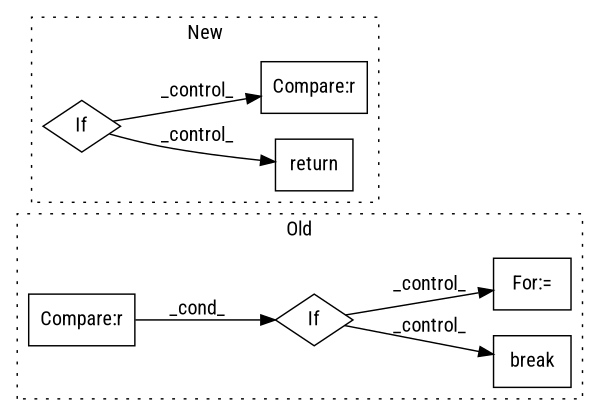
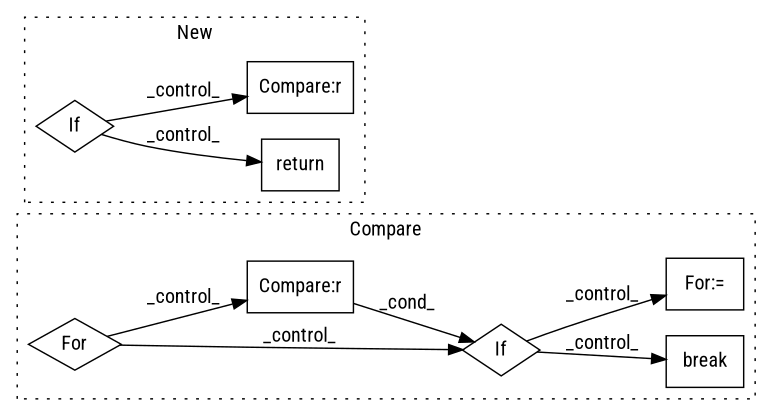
(300, 230) -> (386, 230)
none -> (75, 344)
